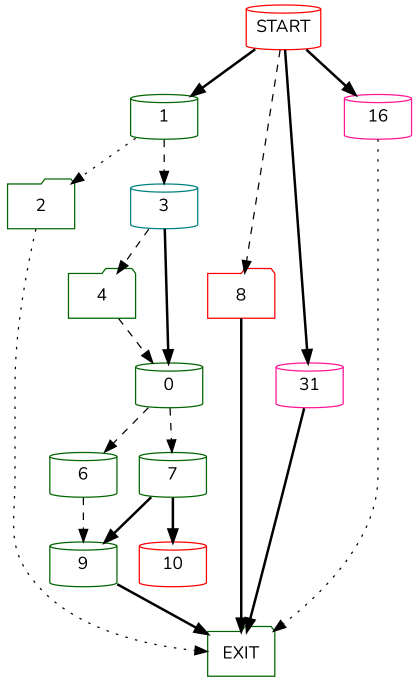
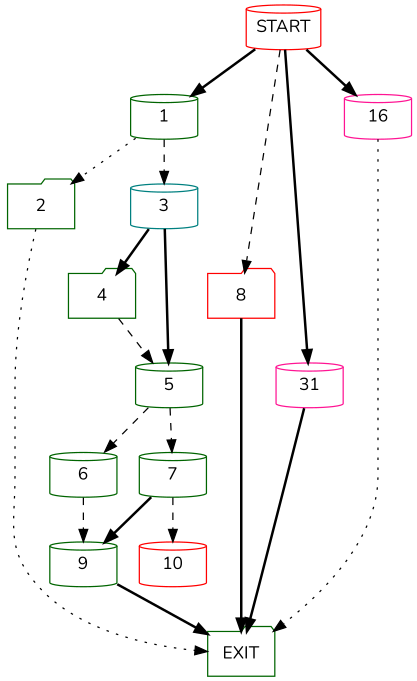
(137, 246) -> (137, 246)
(169, 385) -> (169, 385)
(173, 514) -> (173, 514)
